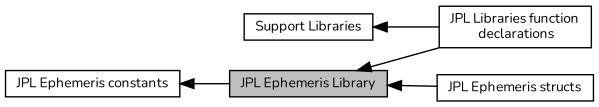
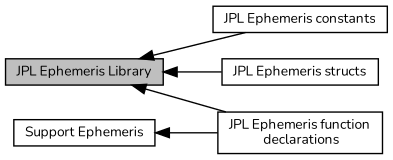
(308, 27) -> (84, 133)
(515, 27) -> (300, 133)
(212, 84) -> (199, 44)
